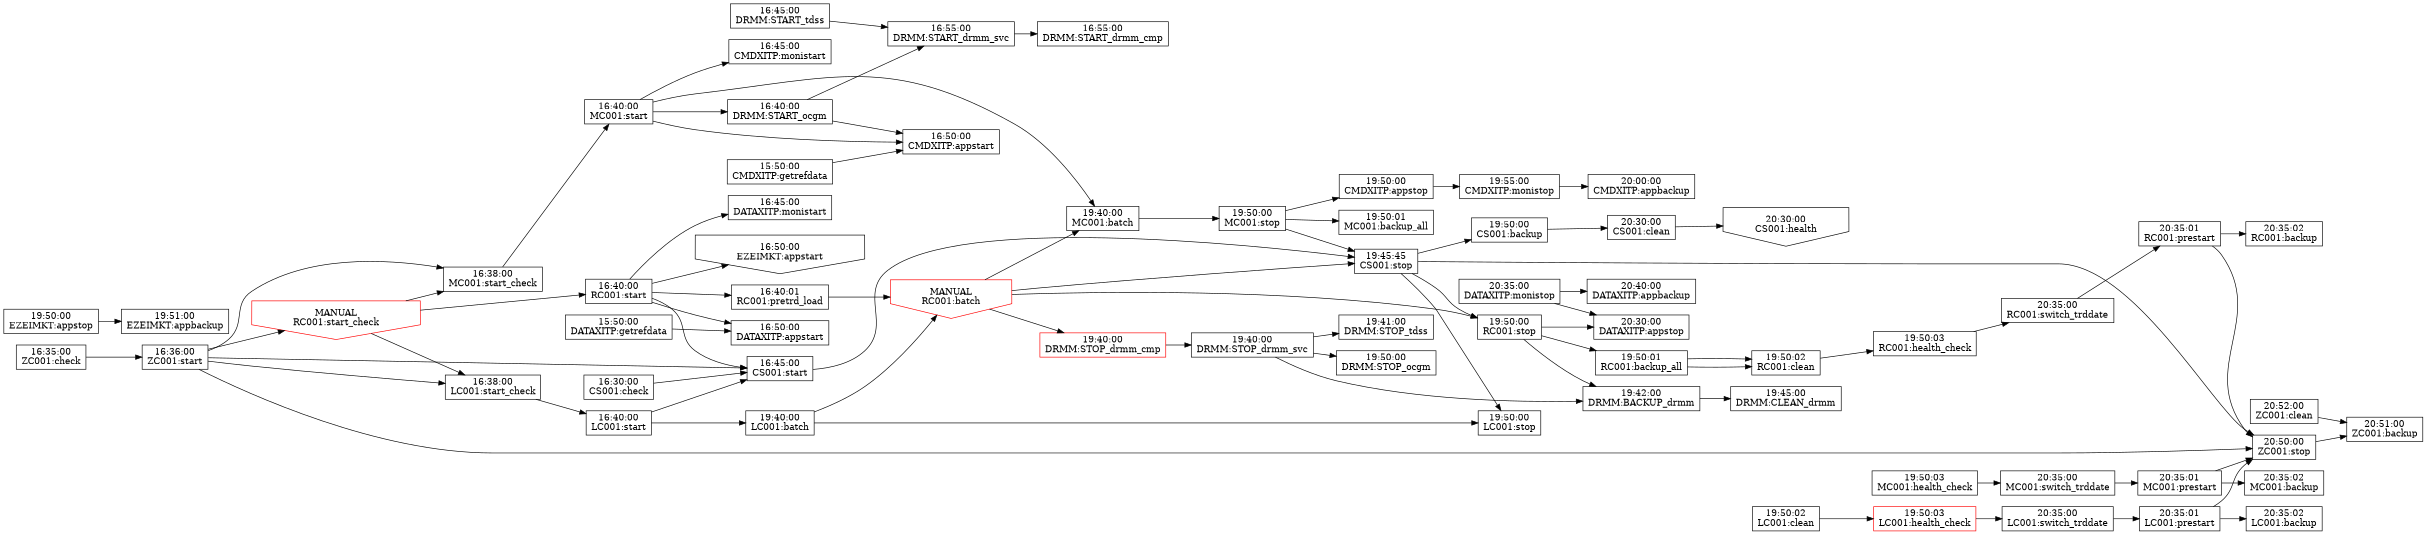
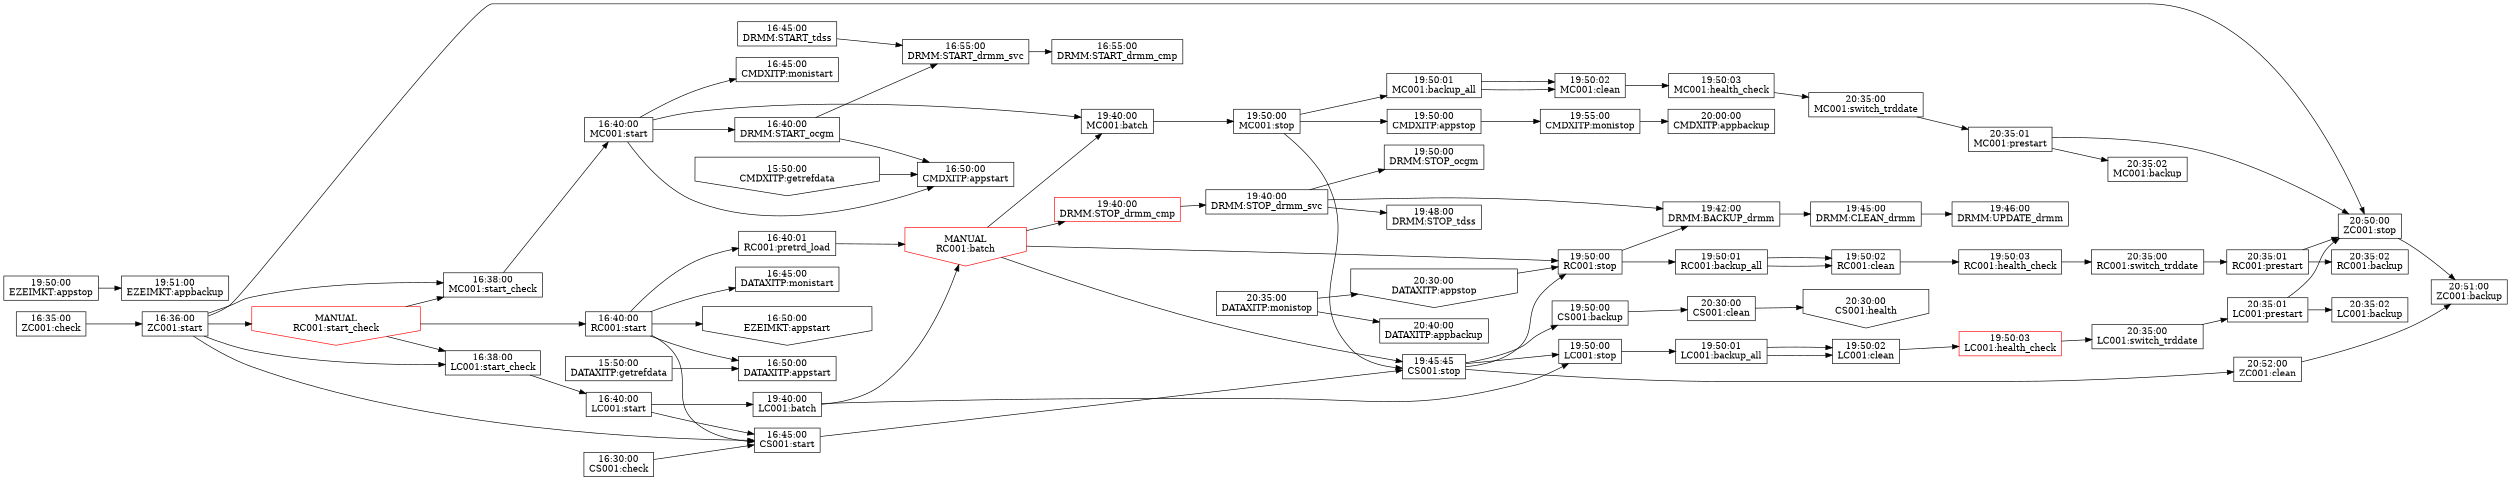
none -> (1590, 86)
(780, 172) -> (787, 174)
none -> (2010, 214)
(1868, 264) -> (1846, 381)
(1386, 327) -> (1434, 217)
(1564, 327) -> (1535, 271)
(1641, 327) -> (1434, 286)
none -> (1721, 351)
